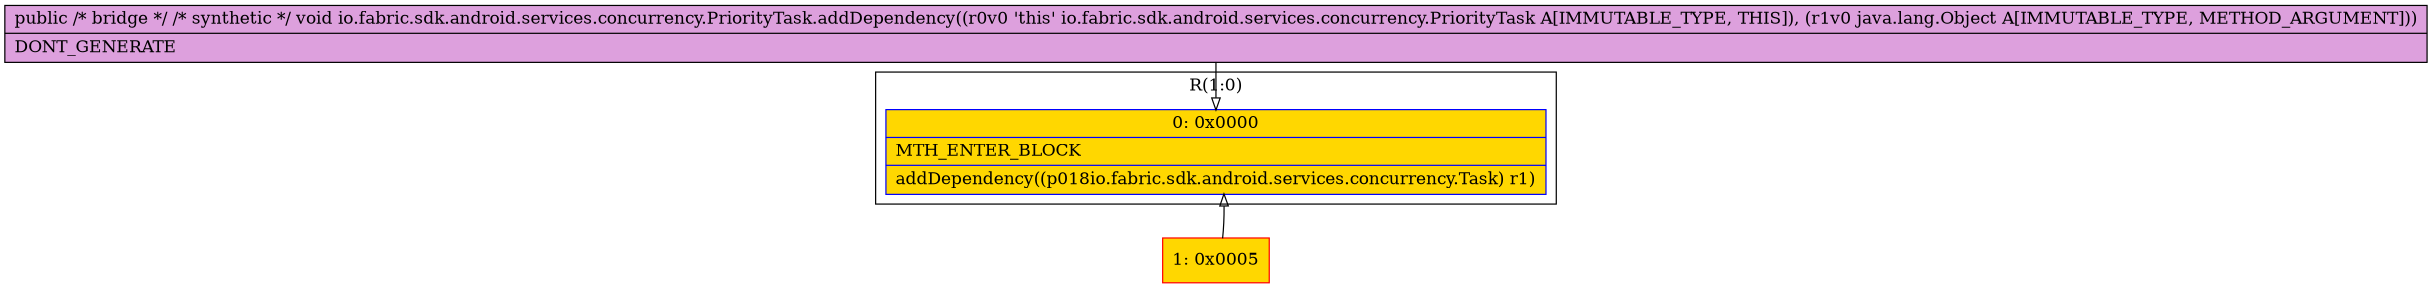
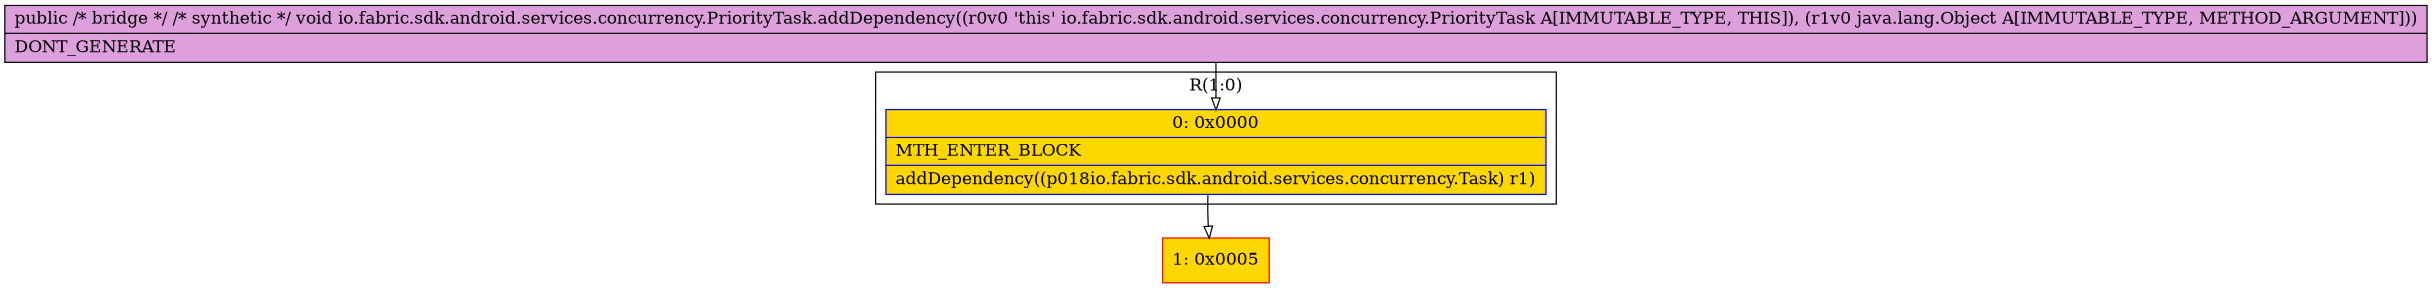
(1224, 222) -> (1208, 212)
